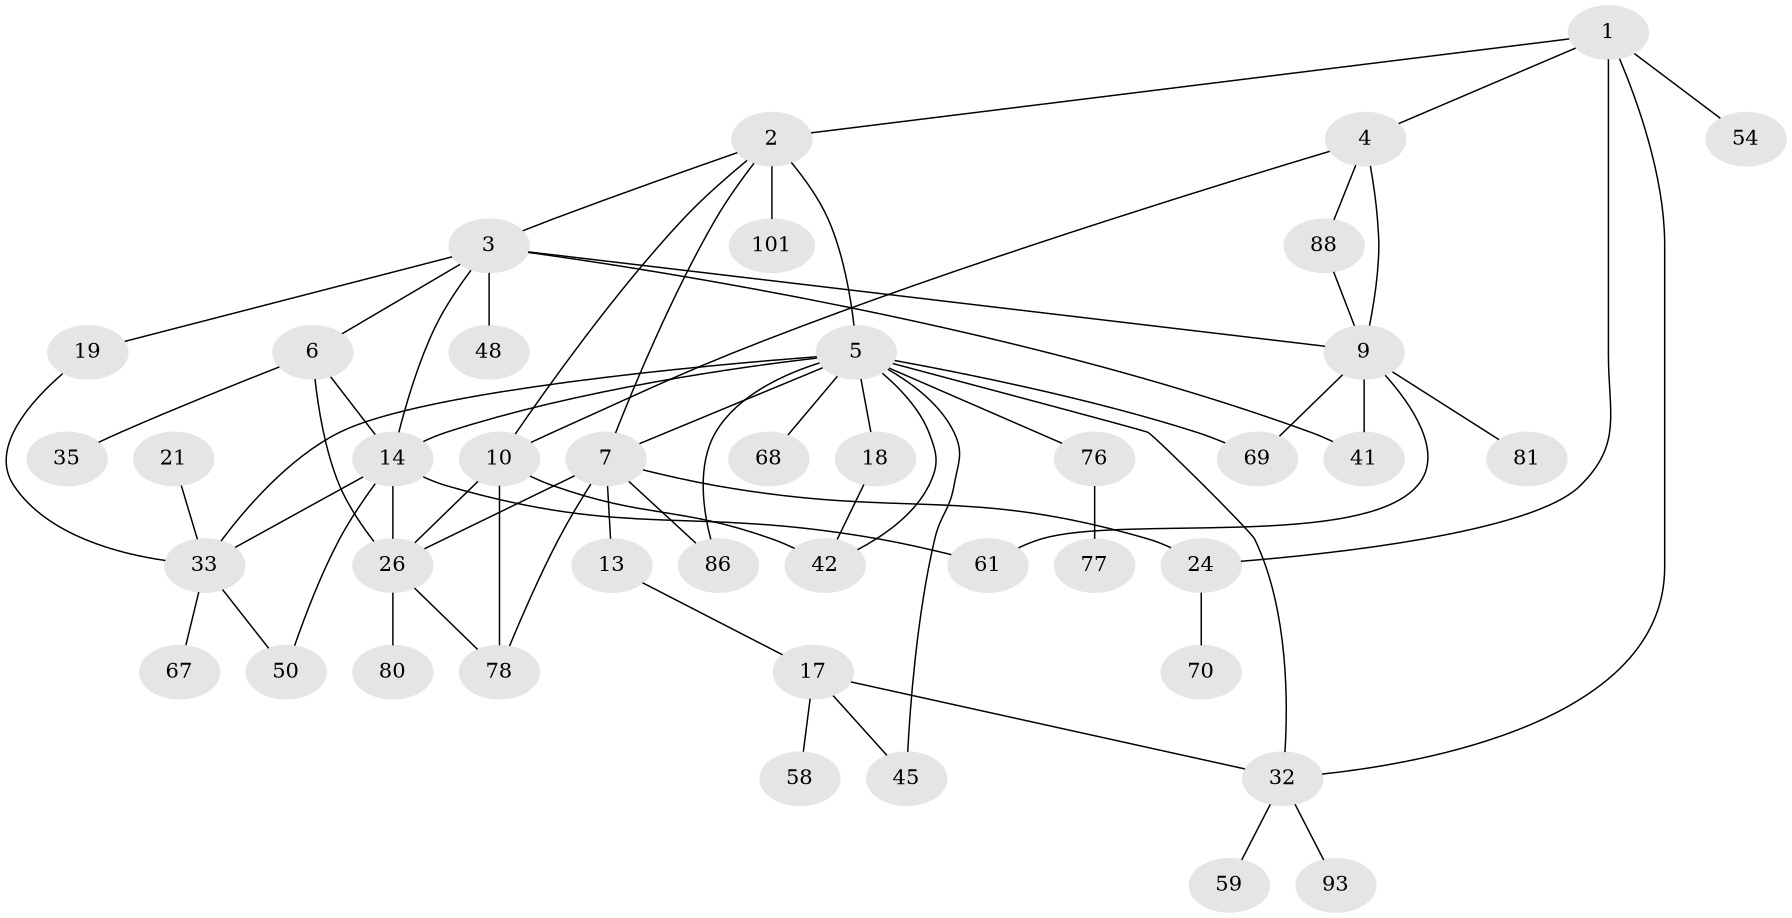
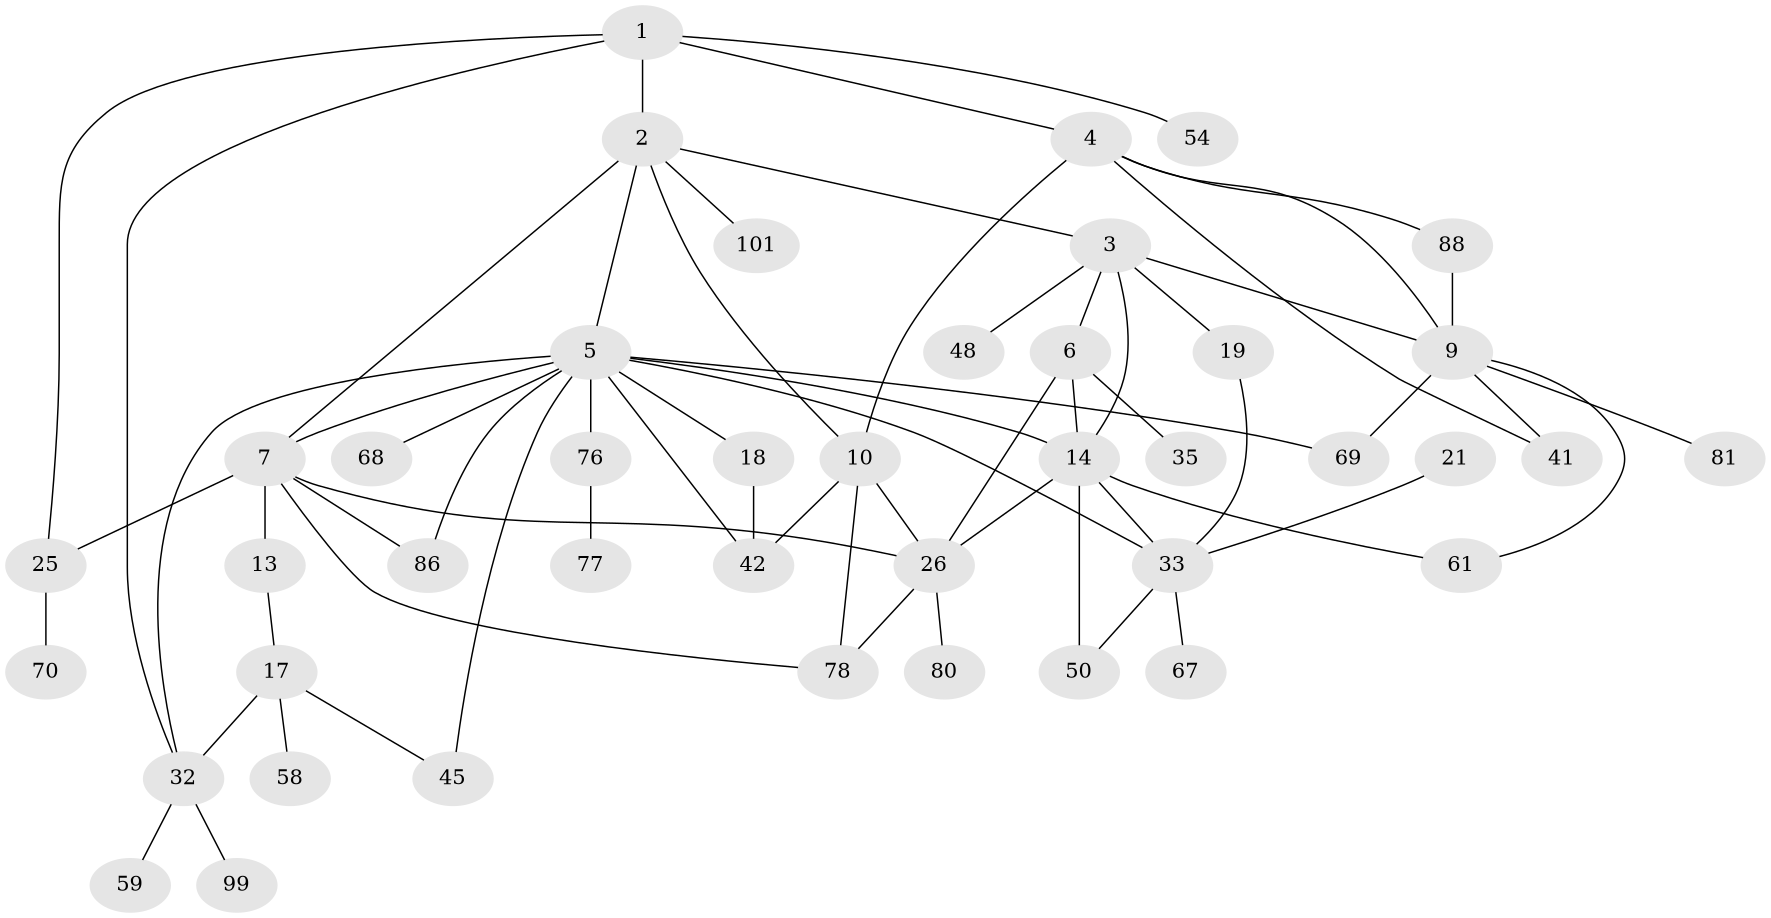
(936, 326) -> (1311, 319)
(1201, 566) -> (46, 566)
(1336, 885) -> (237, 885)
